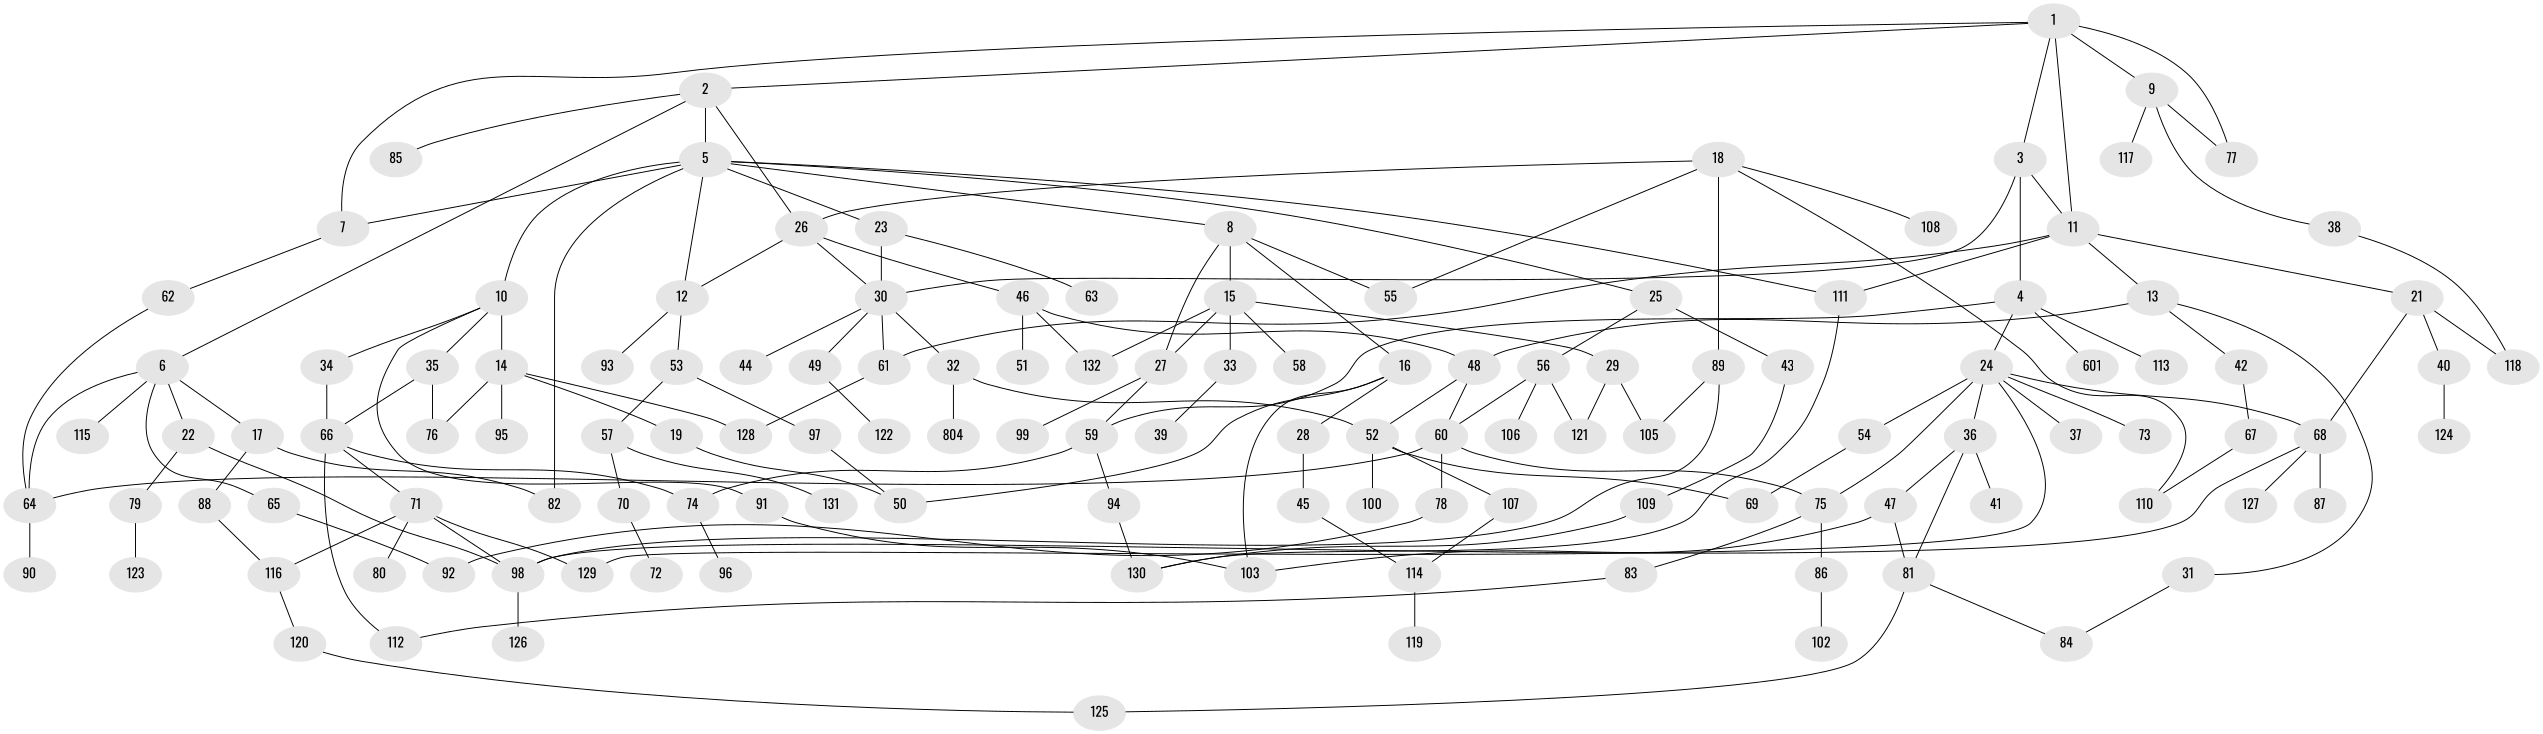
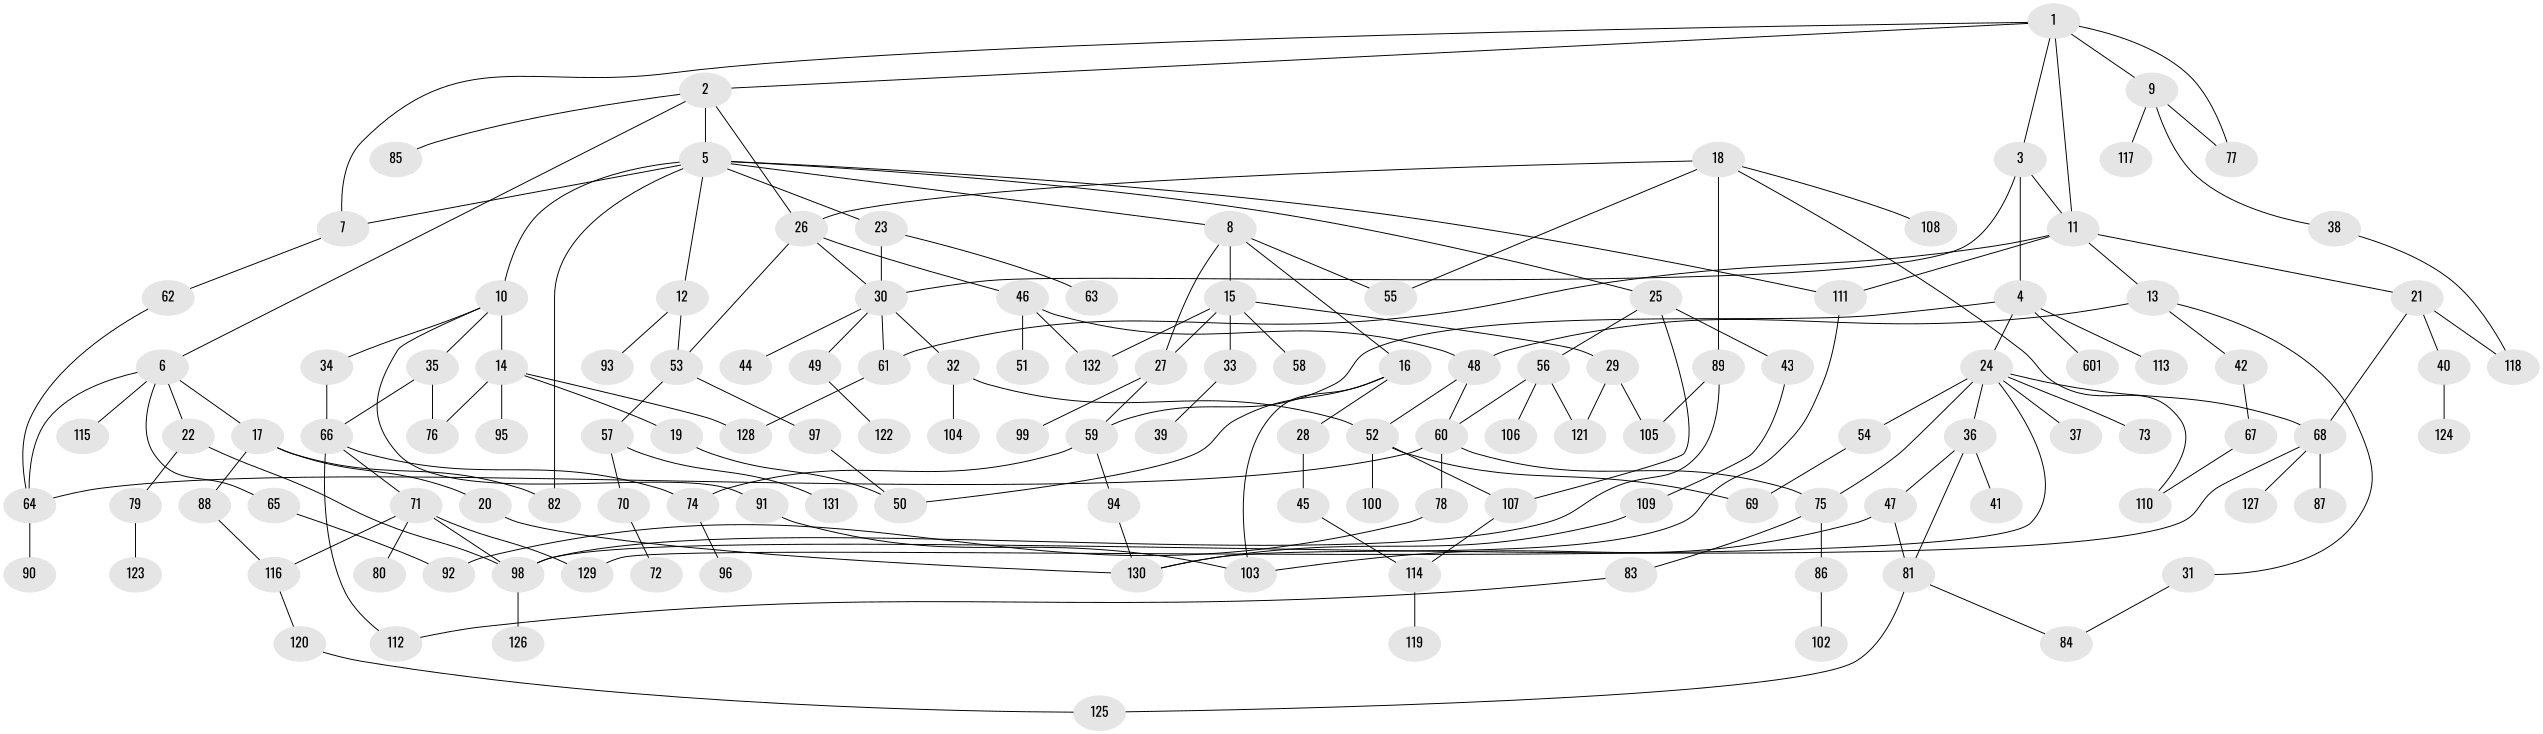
(742, 263) -> (739, 298)
(953, 436) -> (953, 436)
none -> (1678, 457)
none -> (485, 506)
